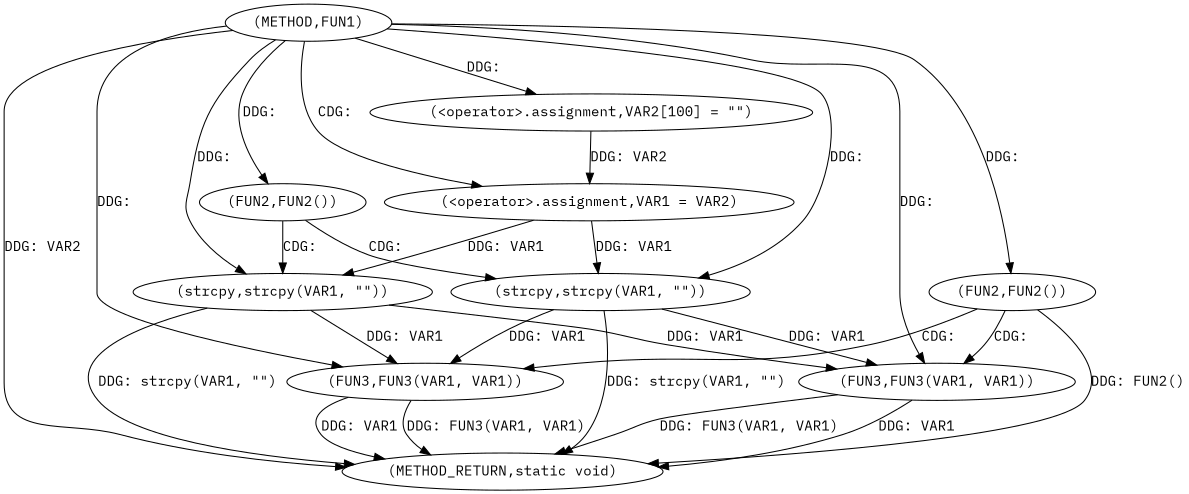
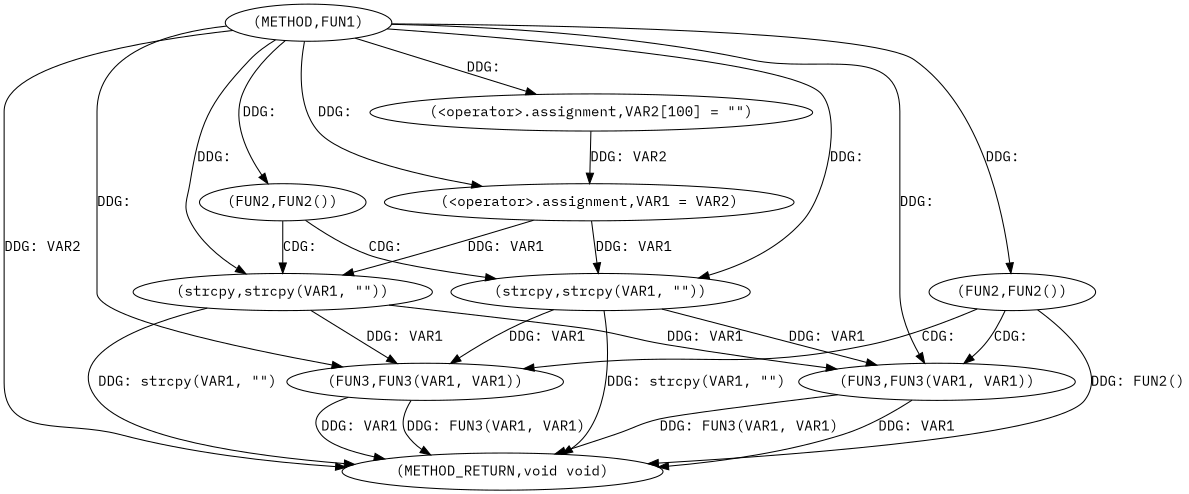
(340, 112) -> (340, 112)
(503, 472) -> (503, 472)
